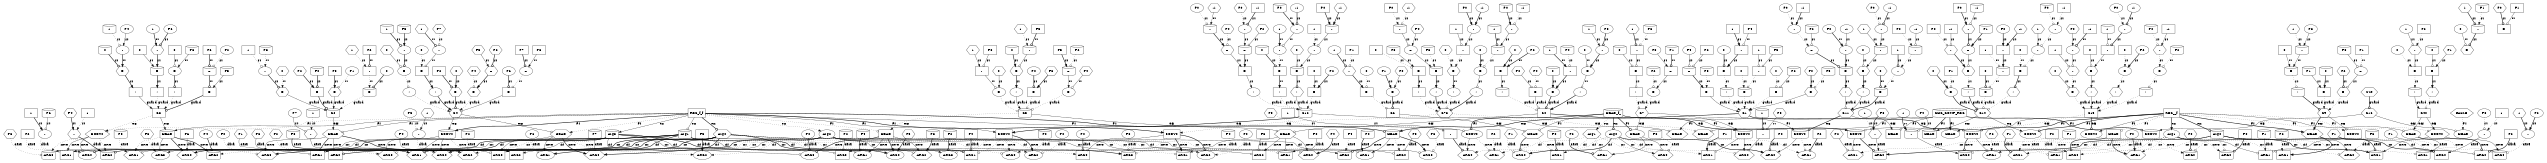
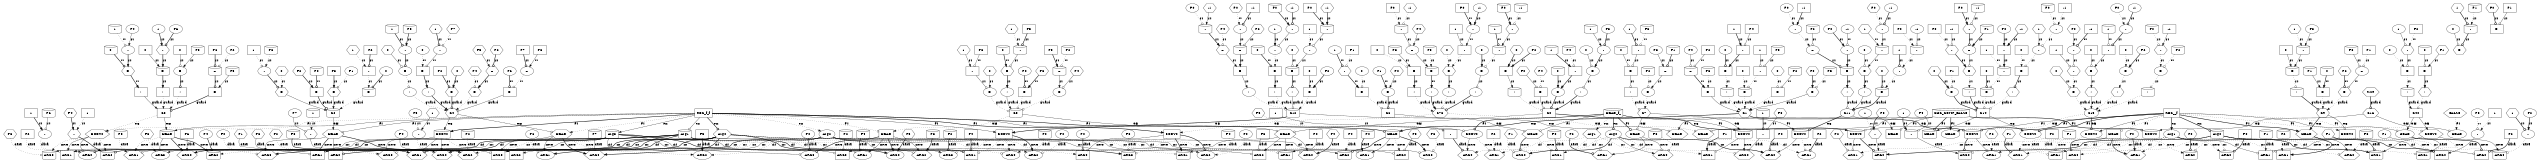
(1846, 113) -> (1847, 113)
(1950, 113) -> (1951, 113)
(1983, 113) -> (1983, 113)
(2091, 113) -> (2091, 113)
